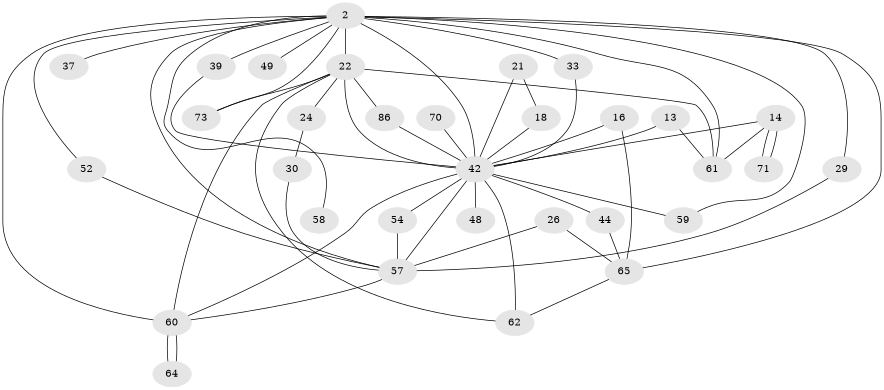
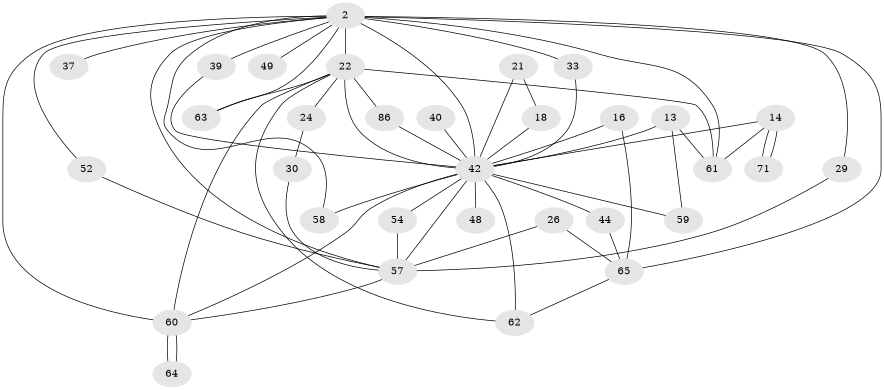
(678, 50) -> (677, 169)
(201, 118) -> (201, 118)
(436, 118) -> (436, 118)
none -> (383, 196)
